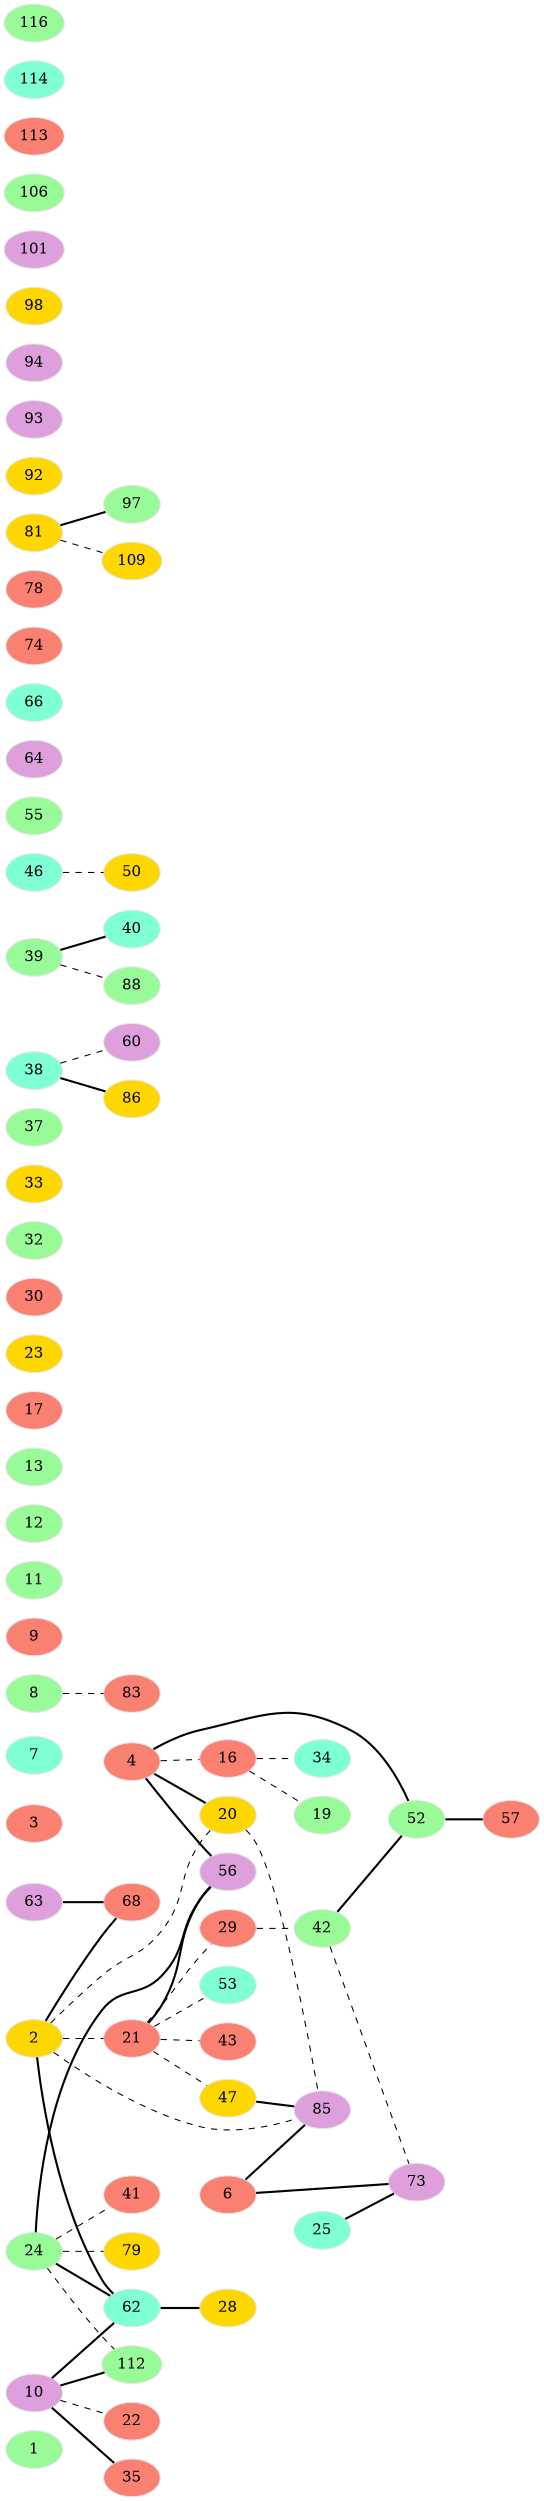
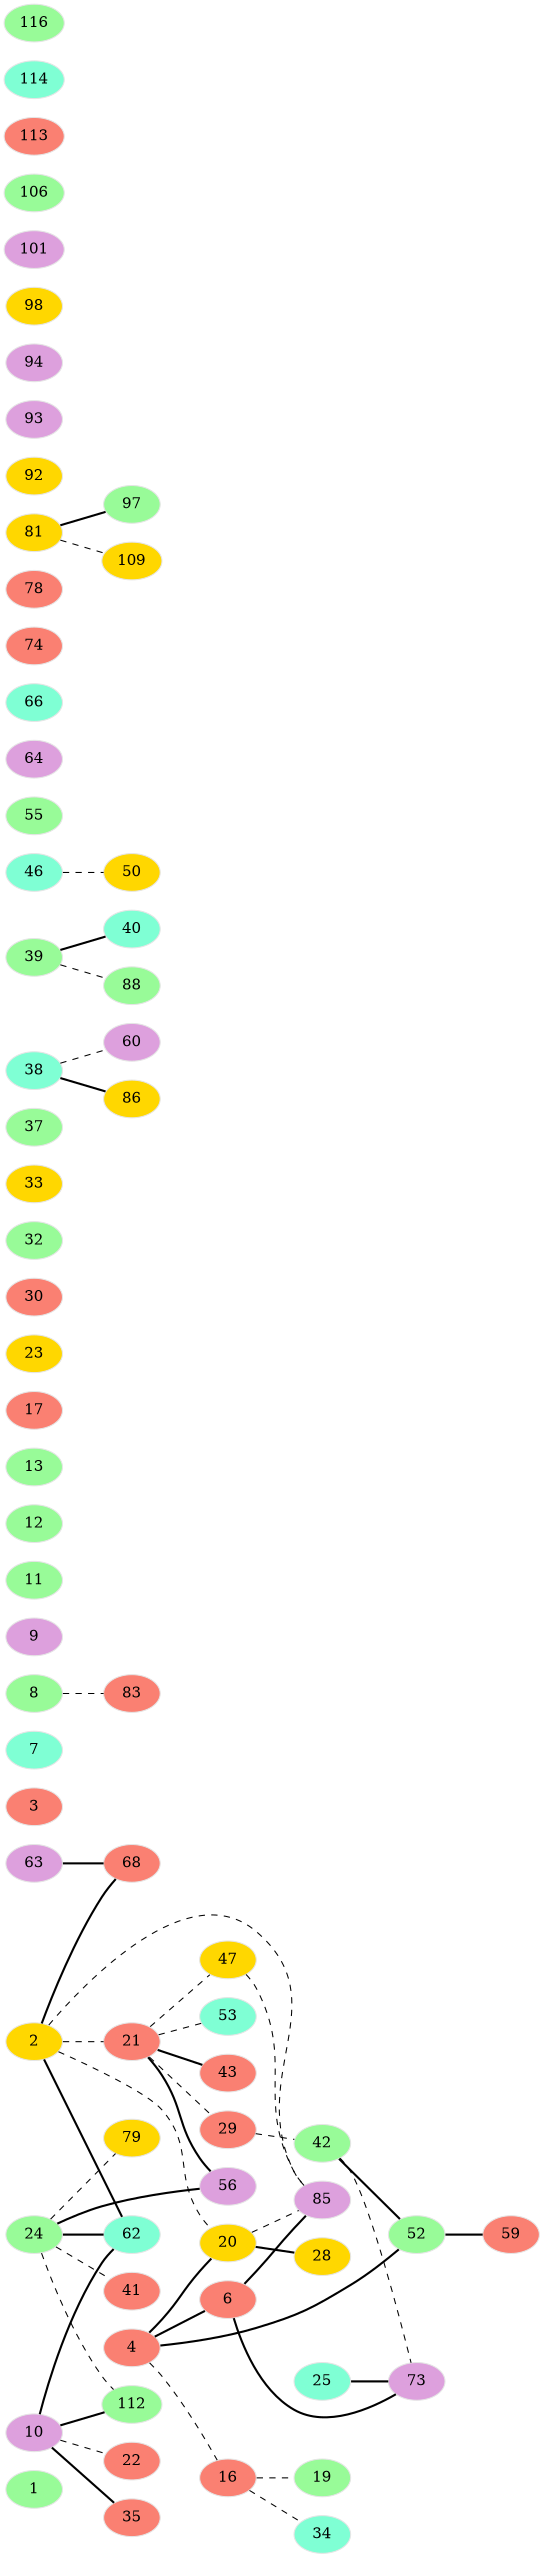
(34, 1637) -> (34, 1637)
(178, 1818) -> (180, 2324)
(511, 1819) -> (511, 2235)
(180, 2040) -> (180, 2057)
(275, 2104) -> (275, 2080)
(180, 2308) -> (267, 2249)
